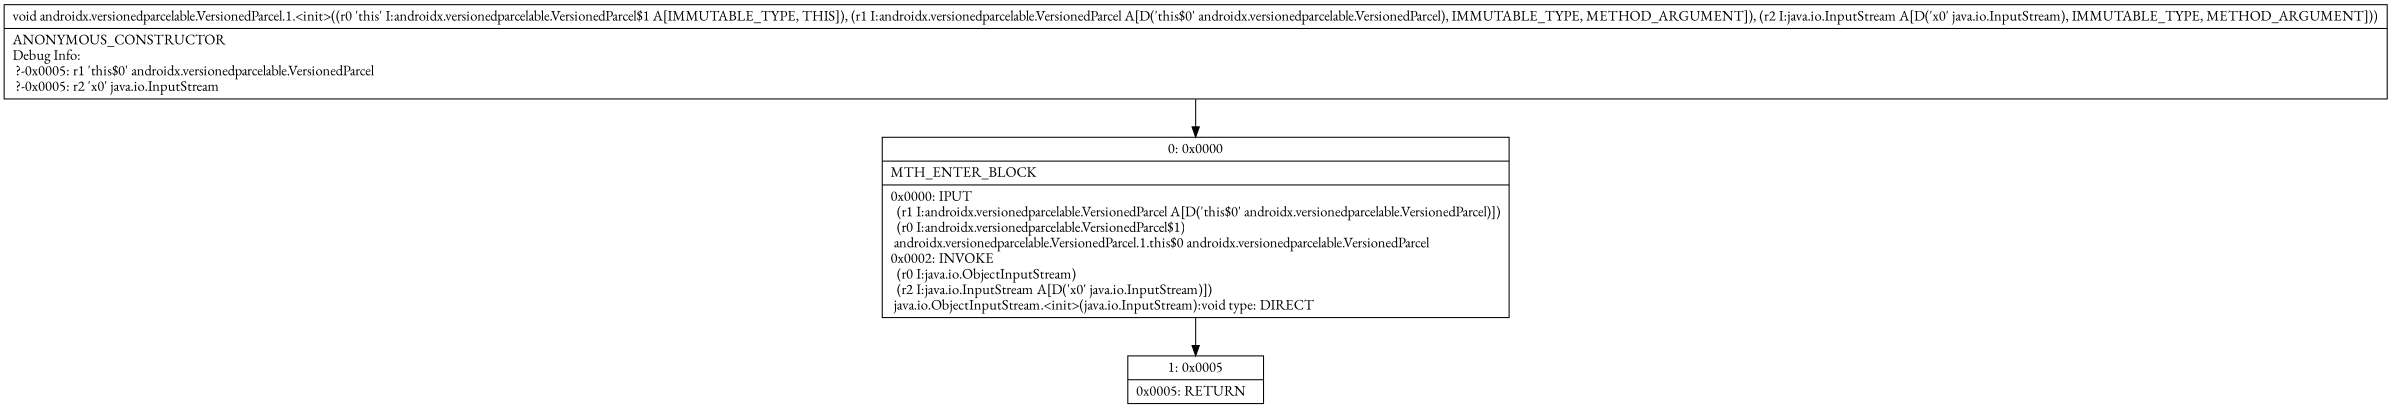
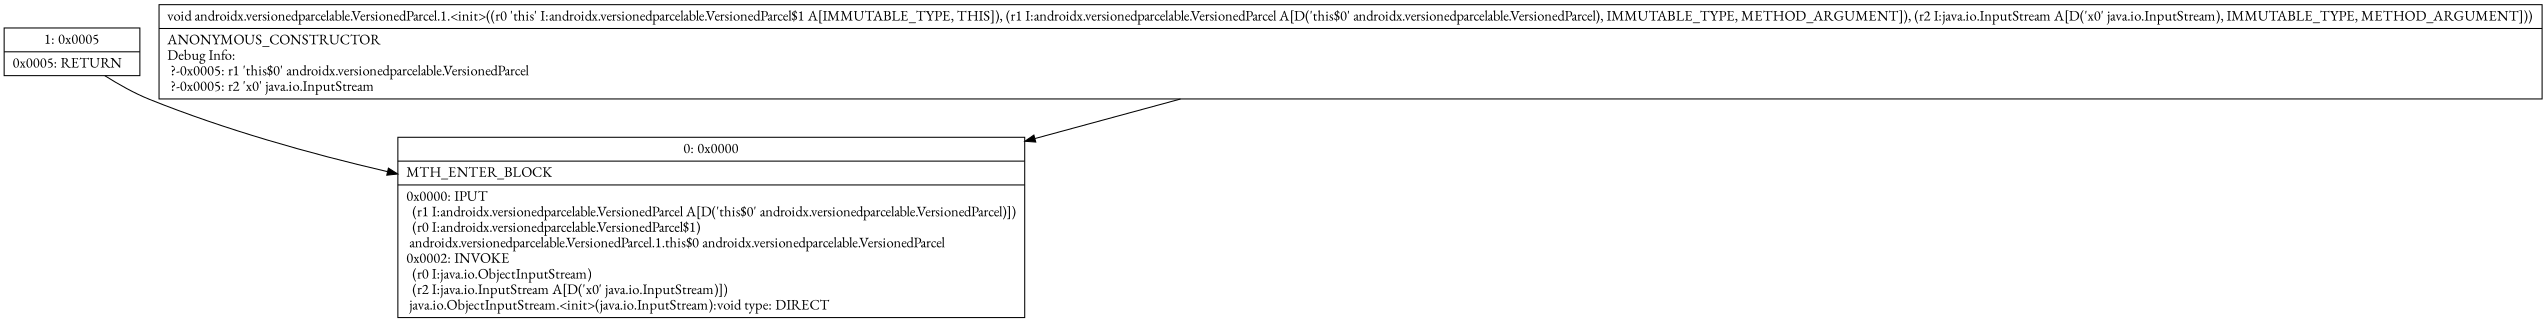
(1196, 332) -> (243, 133)
